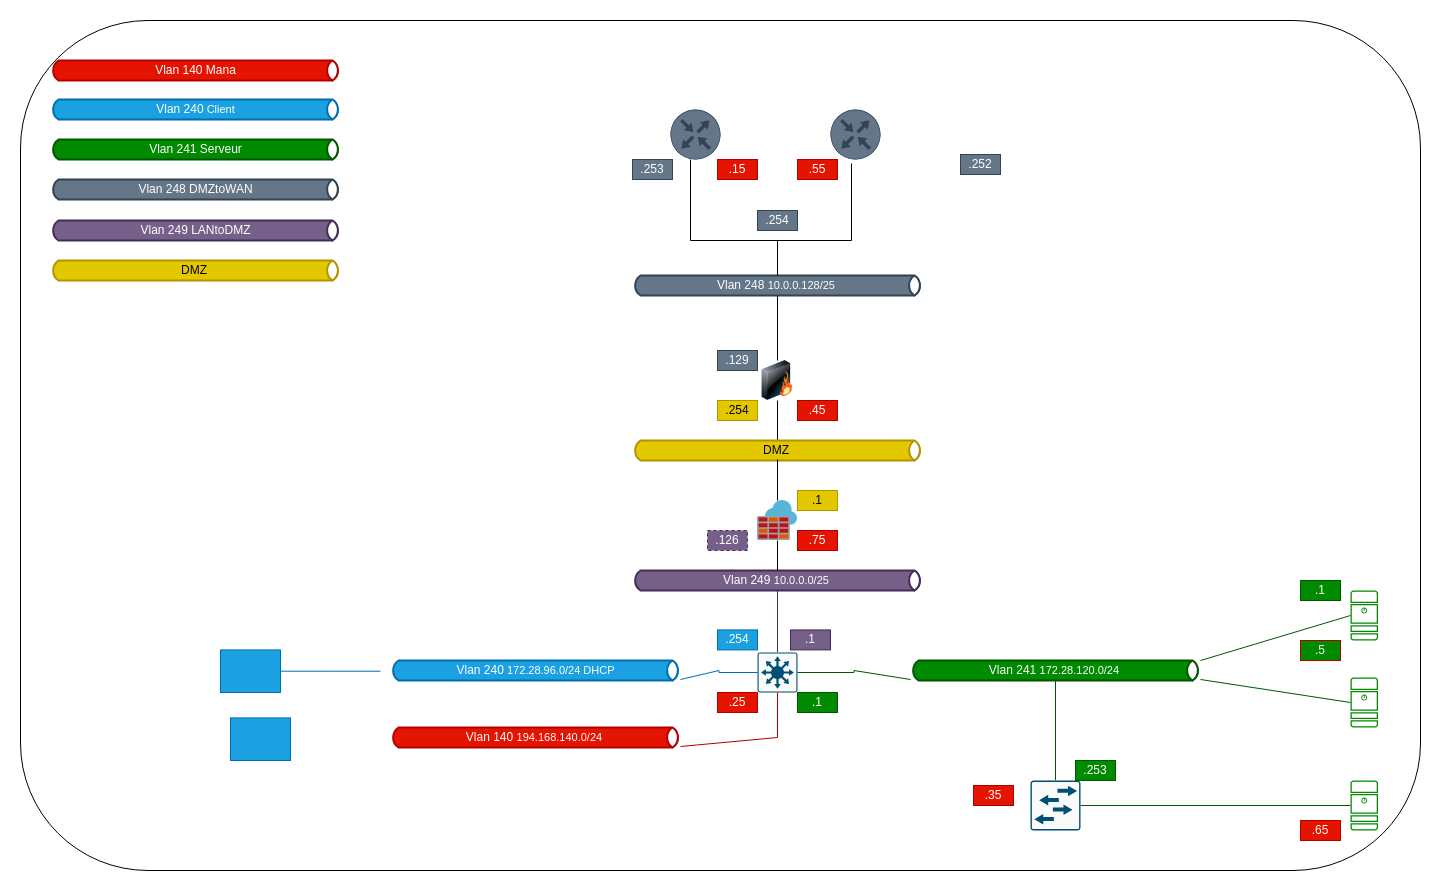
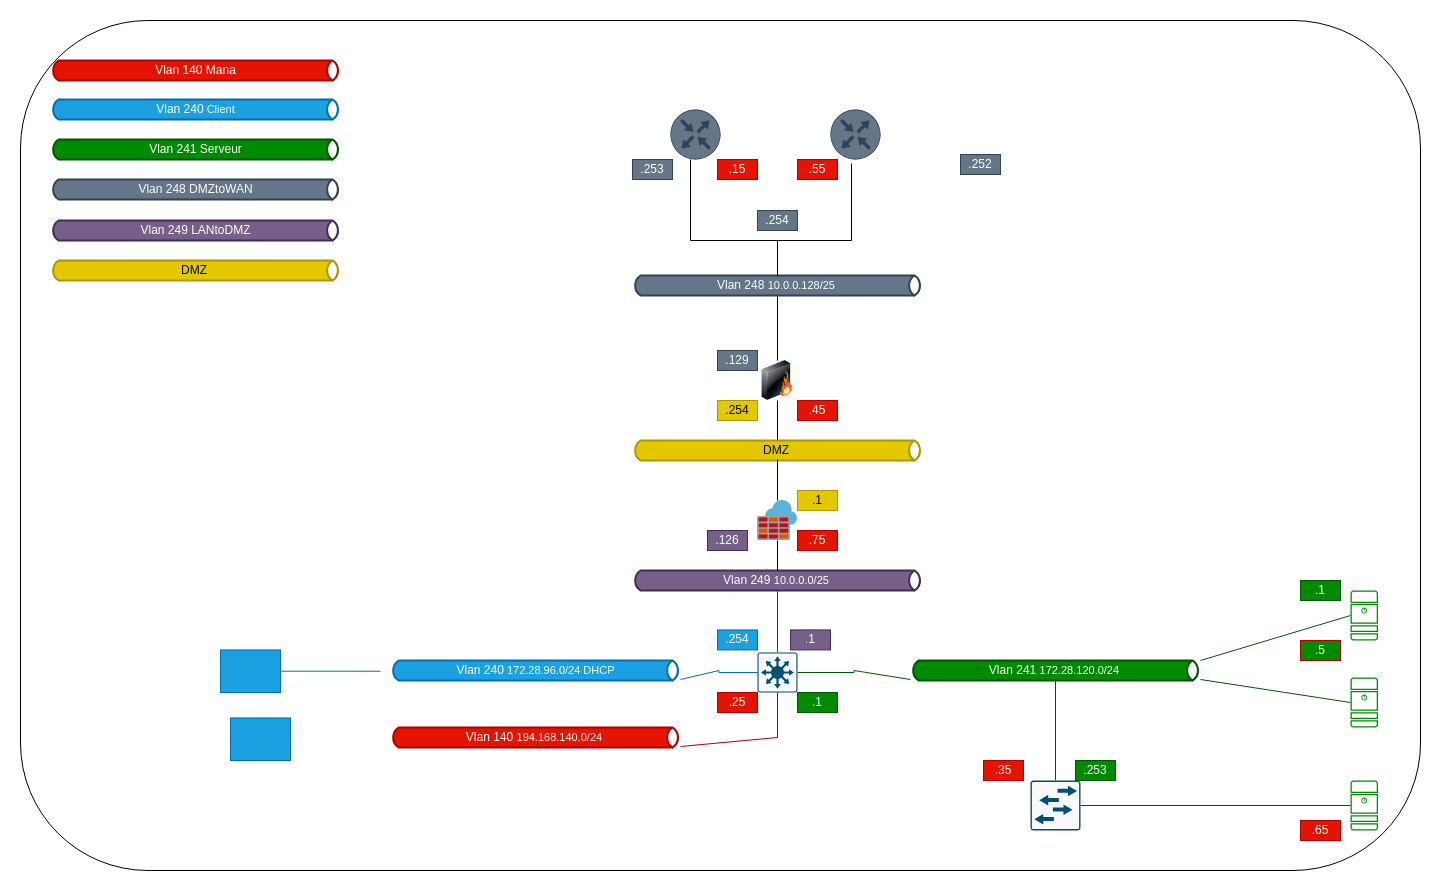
(728, 541) -> (728, 541)
(994, 796) -> (1004, 771)
